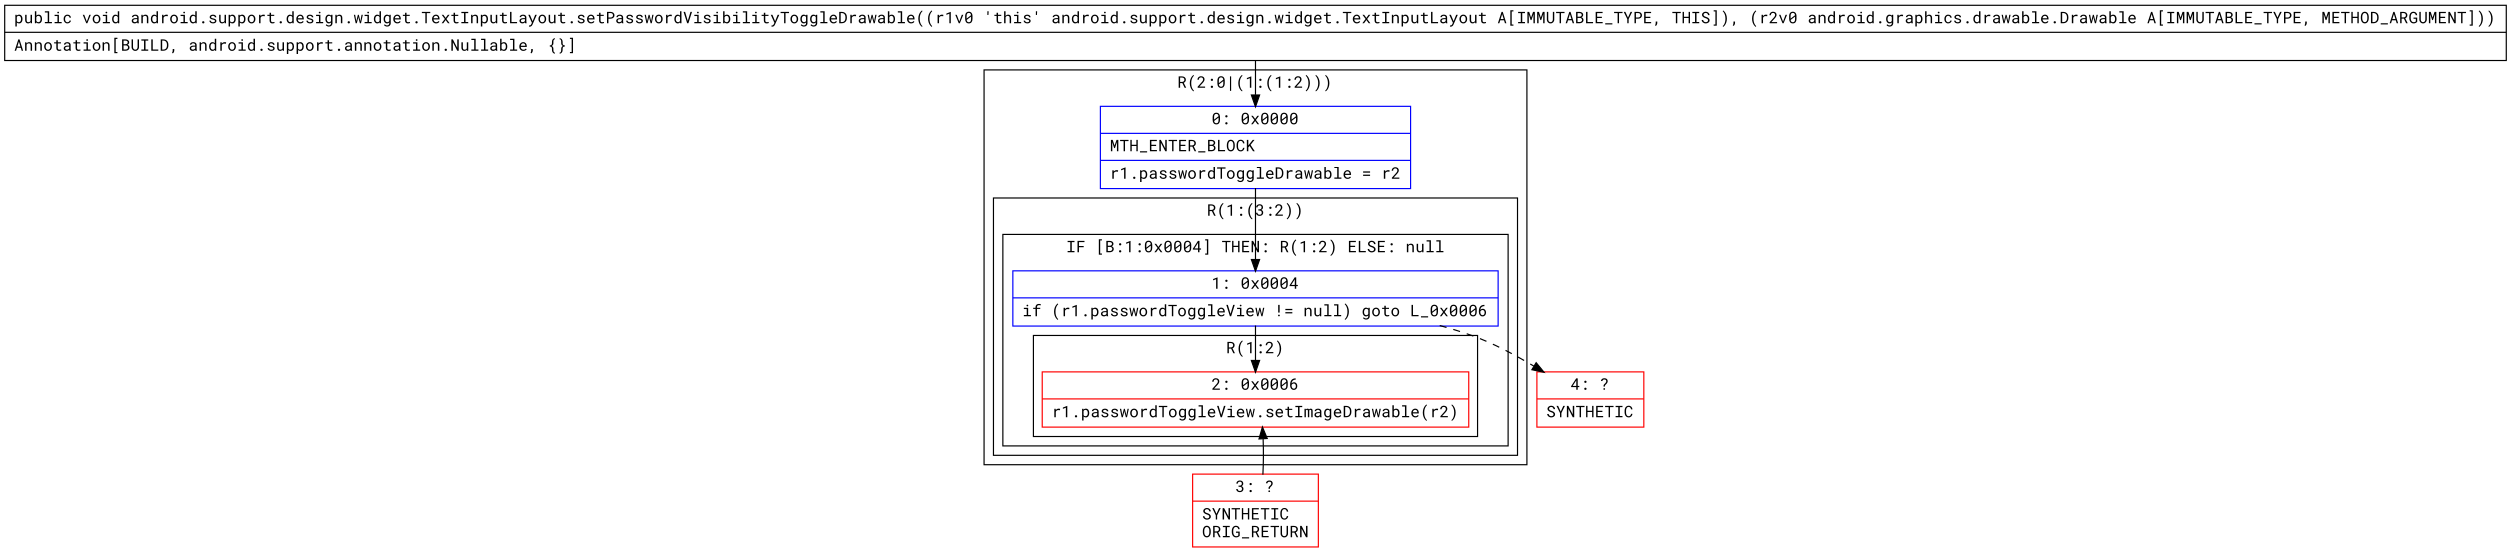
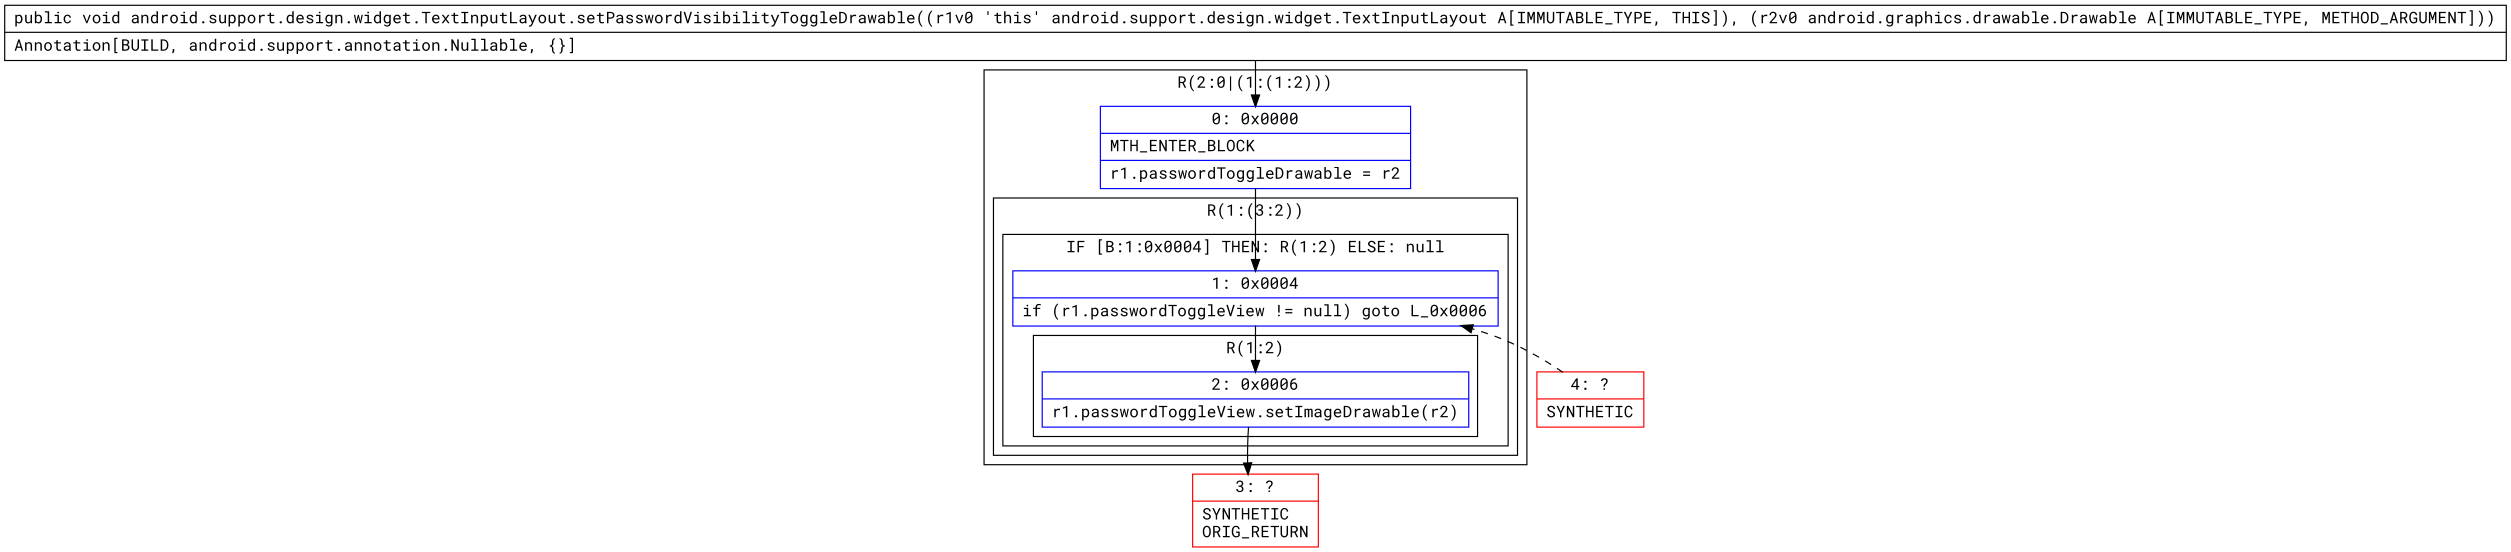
(1488, 342) -> (1535, 355)
(1255, 399) -> (1255, 399)
(1263, 457) -> (1248, 445)
